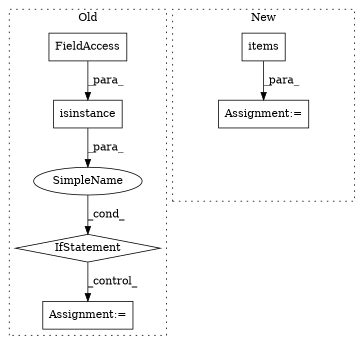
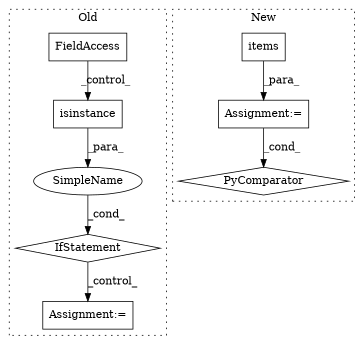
(106, 81) -> (106, 81)
none -> (264, 181)
